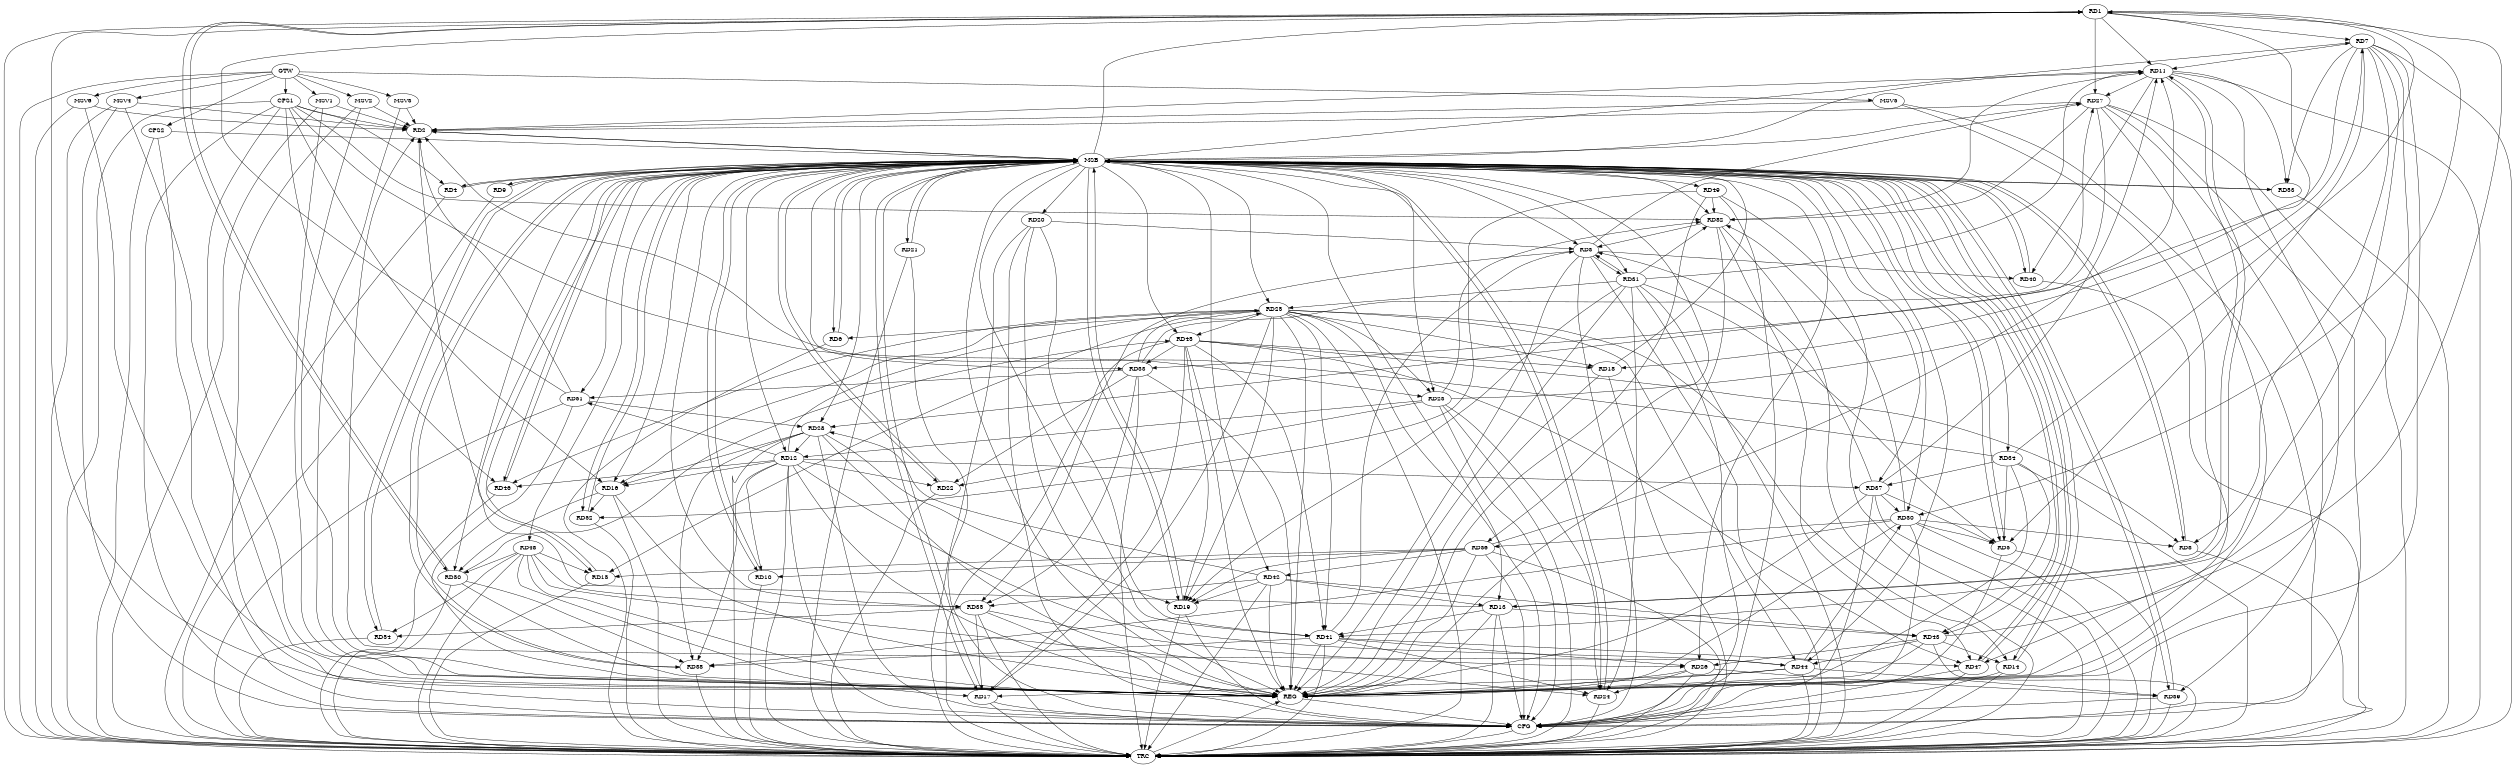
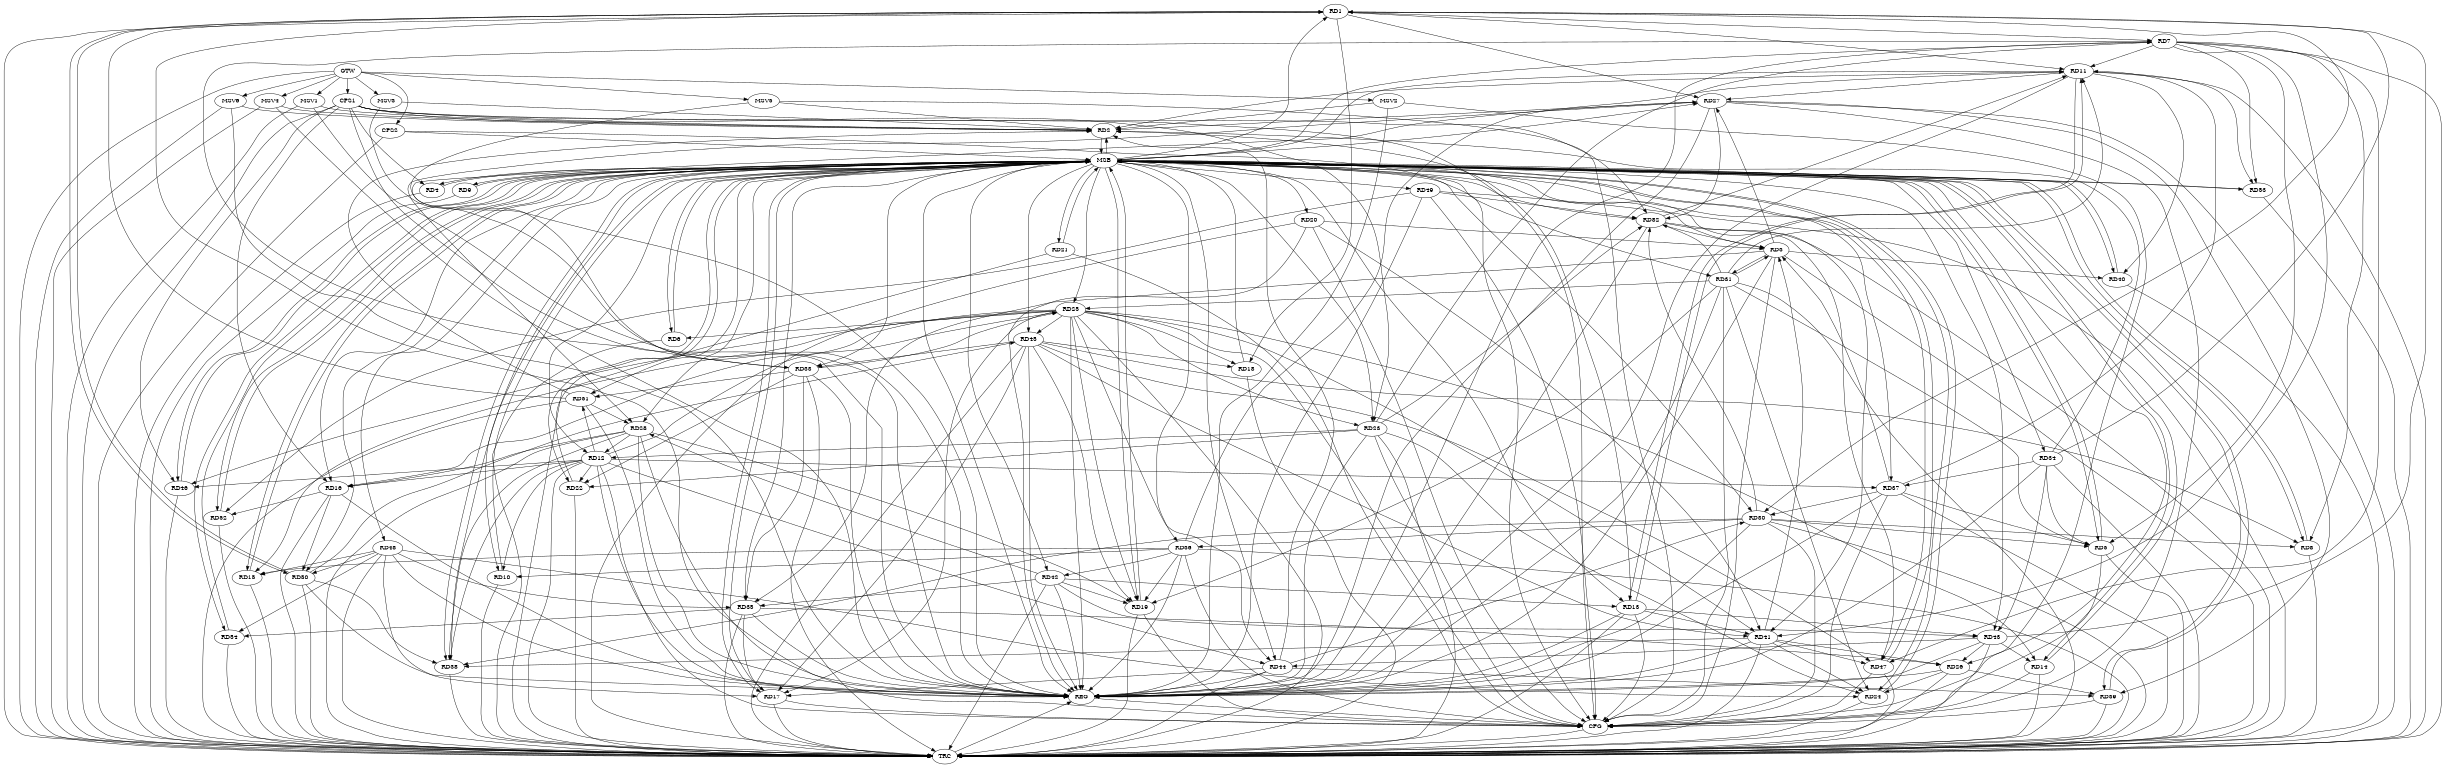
(1449, 538) -> (1304, 637)
(349, 710) -> none
